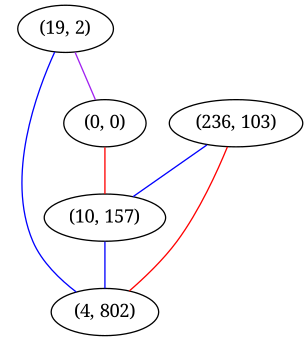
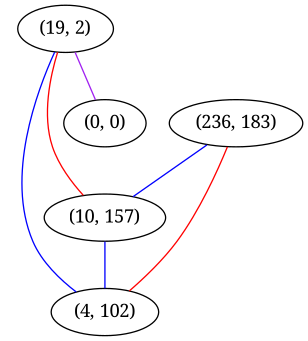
(236, 123) -> (236, 123)
(105, 171) -> (49, 128)
(105, 312) -> (105, 312)
